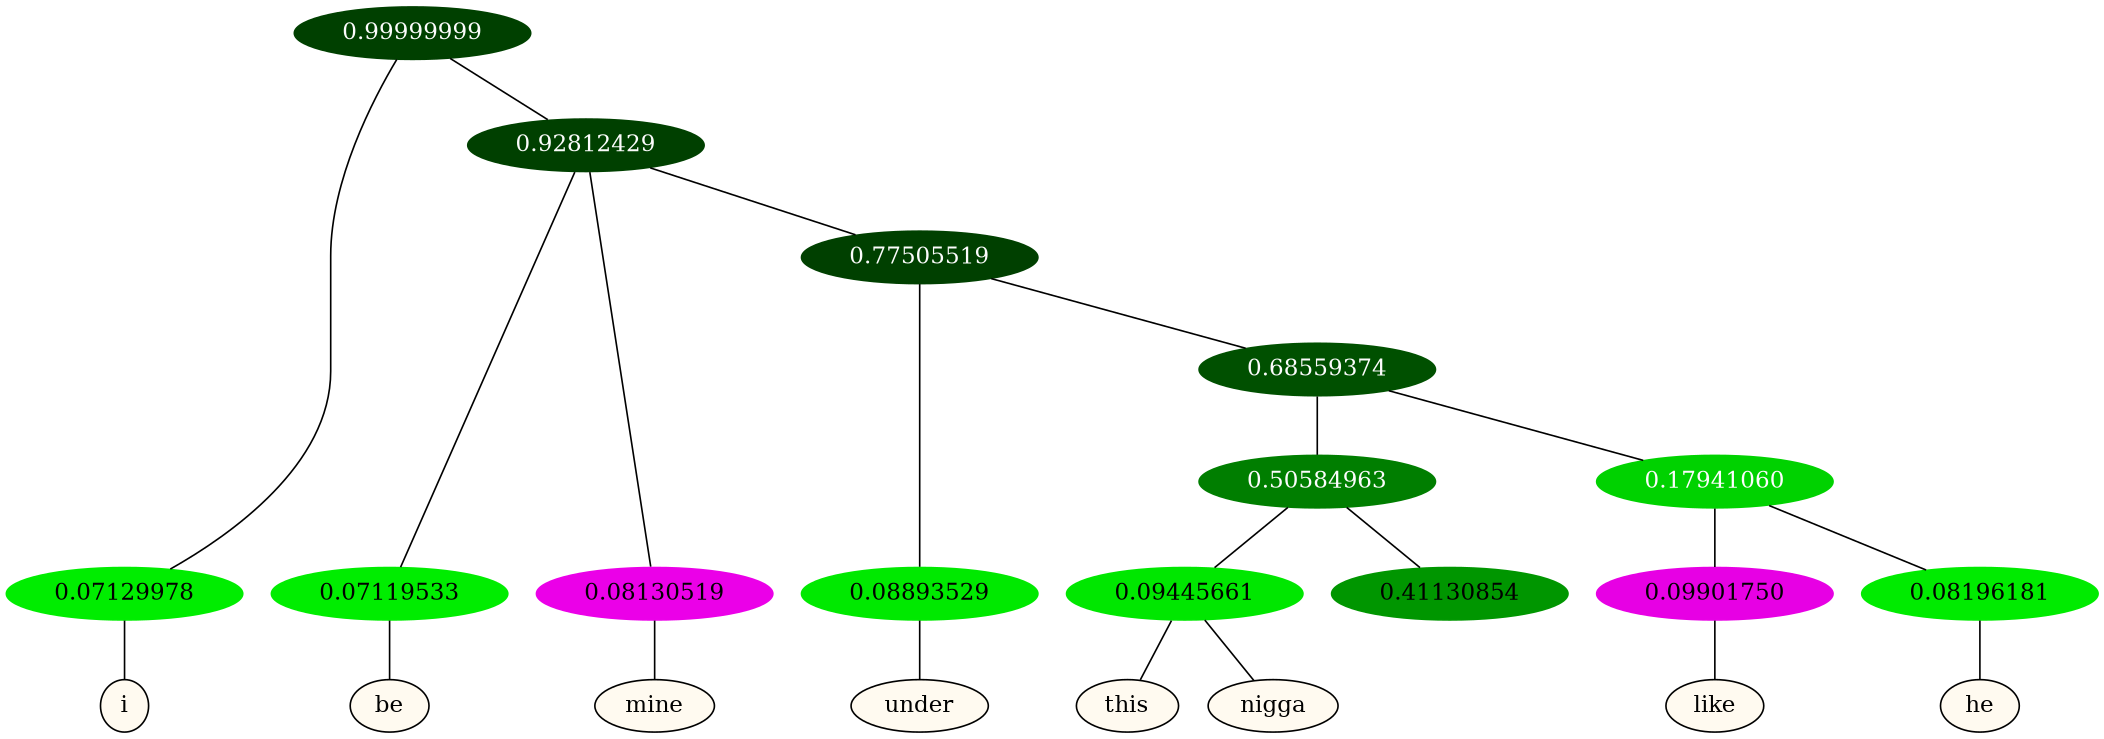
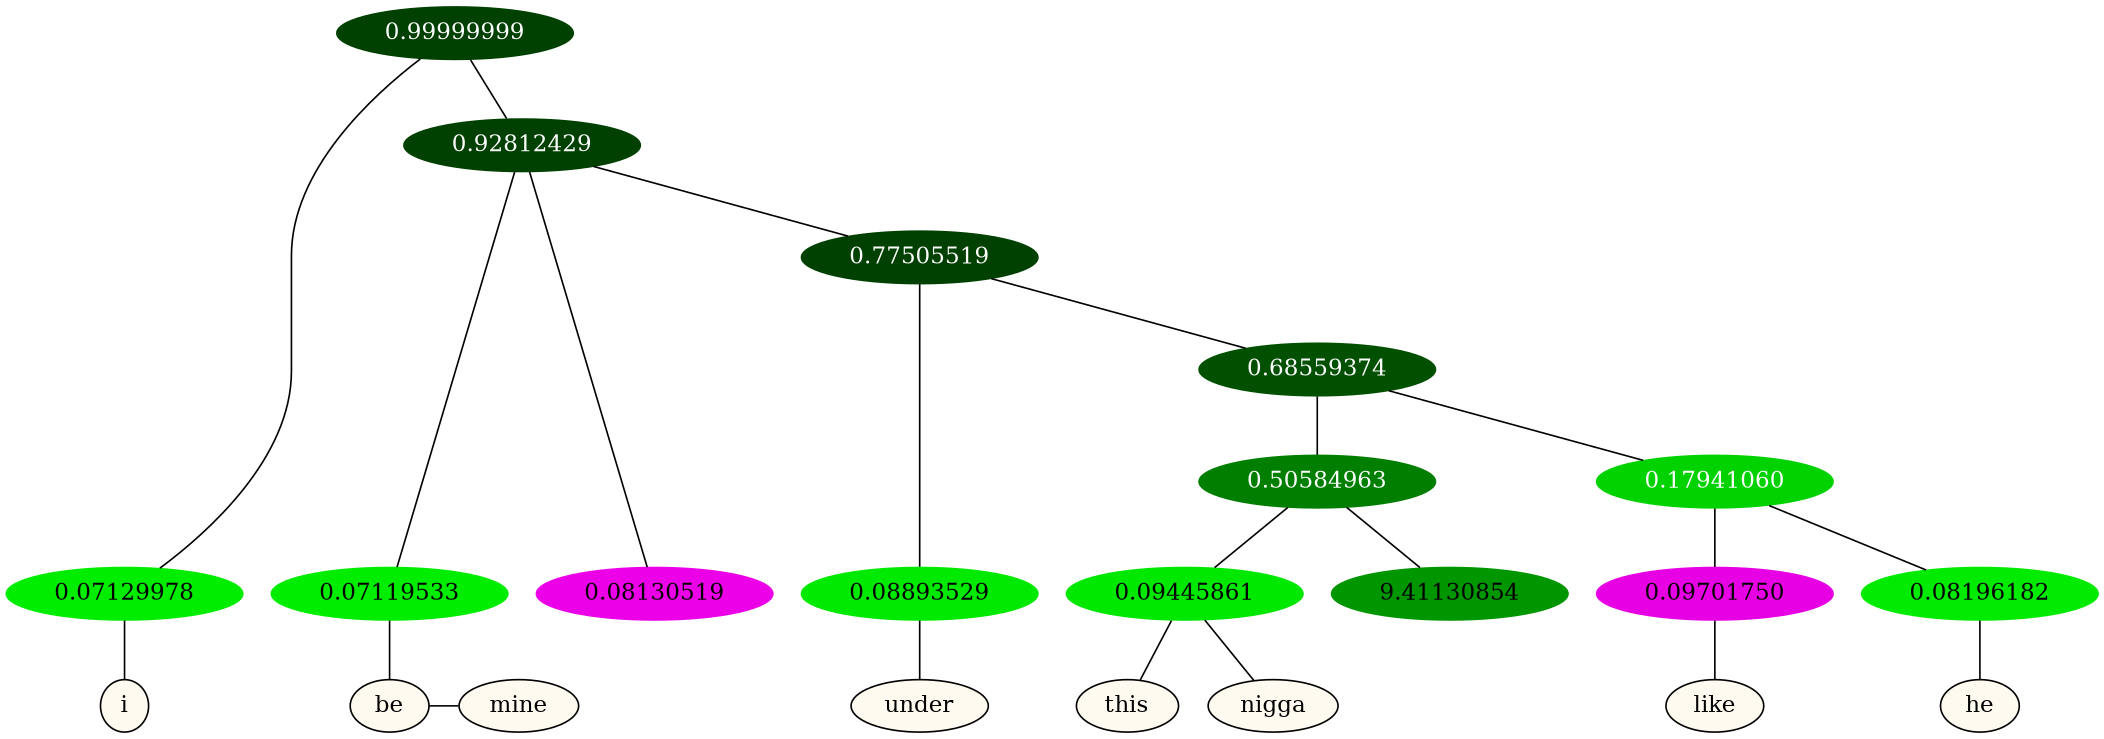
(1185, 594) -> (1185, 594)
(1450, 594) -> (1450, 594)
(1715, 594) -> (1715, 594)
(1980, 594) -> (1980, 594)
(655, 650) -> (444, 706)
